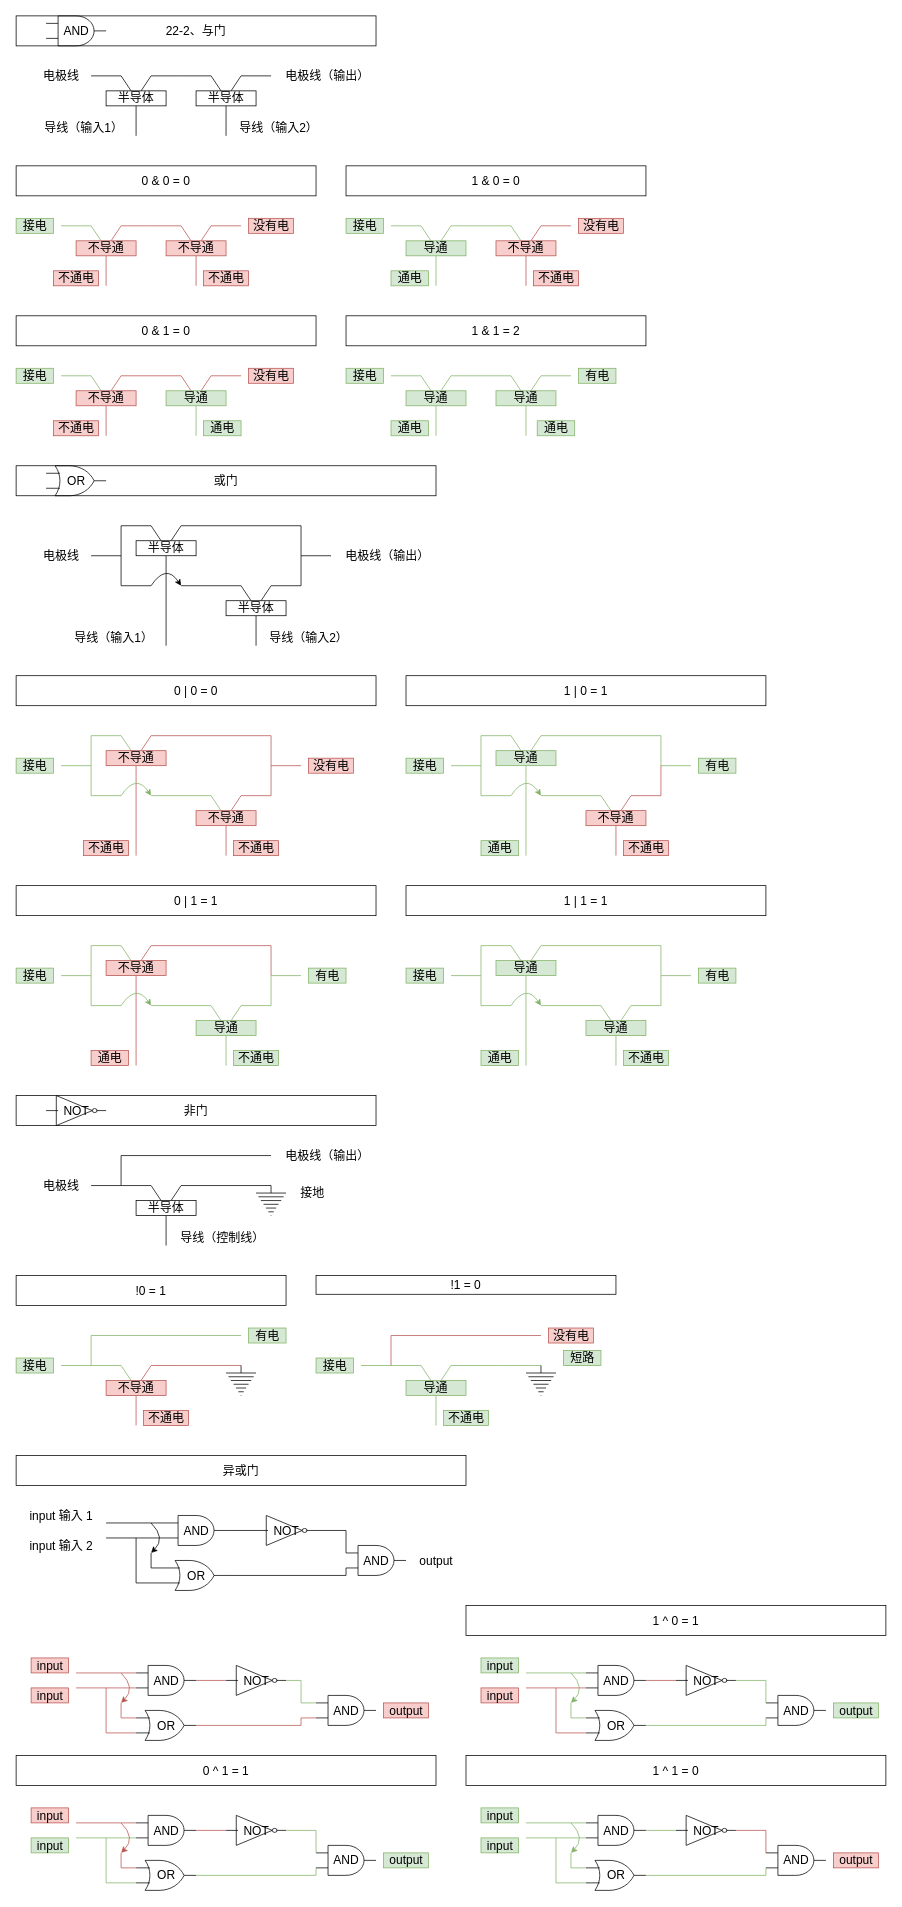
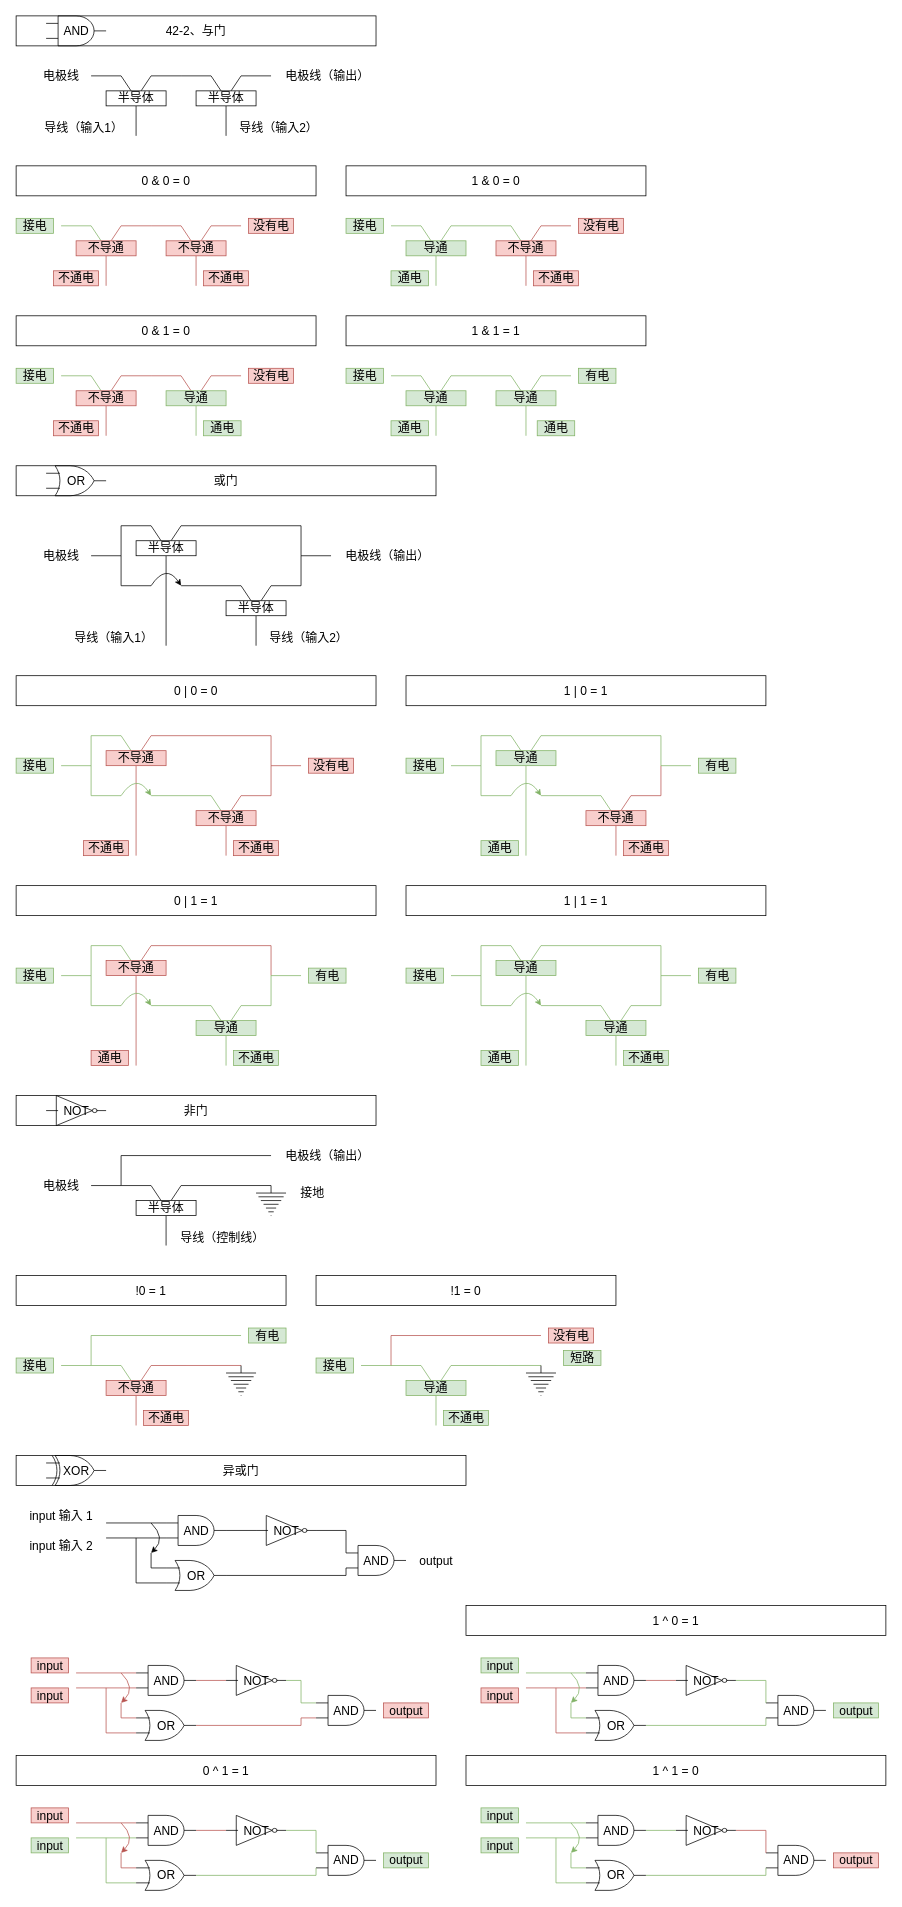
(196, 30) -> (196, 30)
(496, 330) -> (496, 330)
(466, 1285) -> (466, 1290)
none -> (76, 1470)
